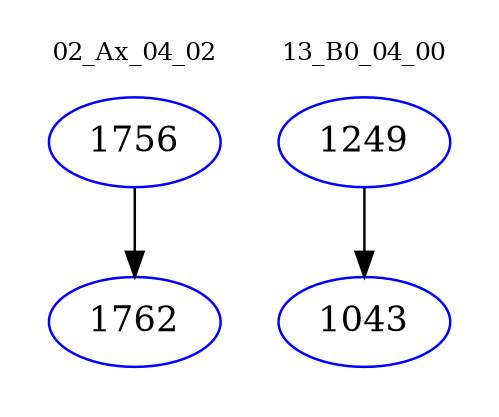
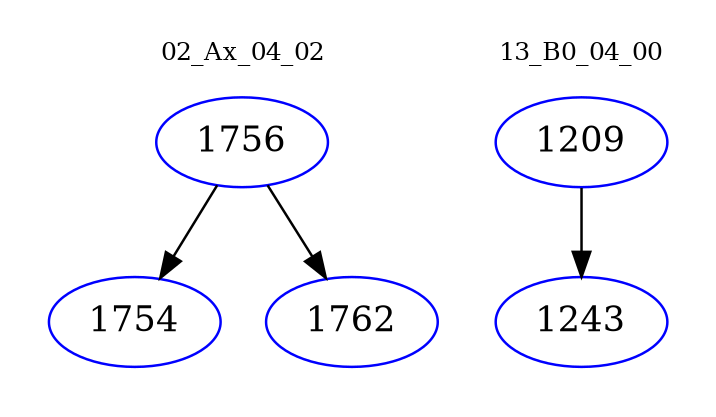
(364, 142) -> (582, 142)
none -> (135, 322)
(364, 322) -> (582, 322)
